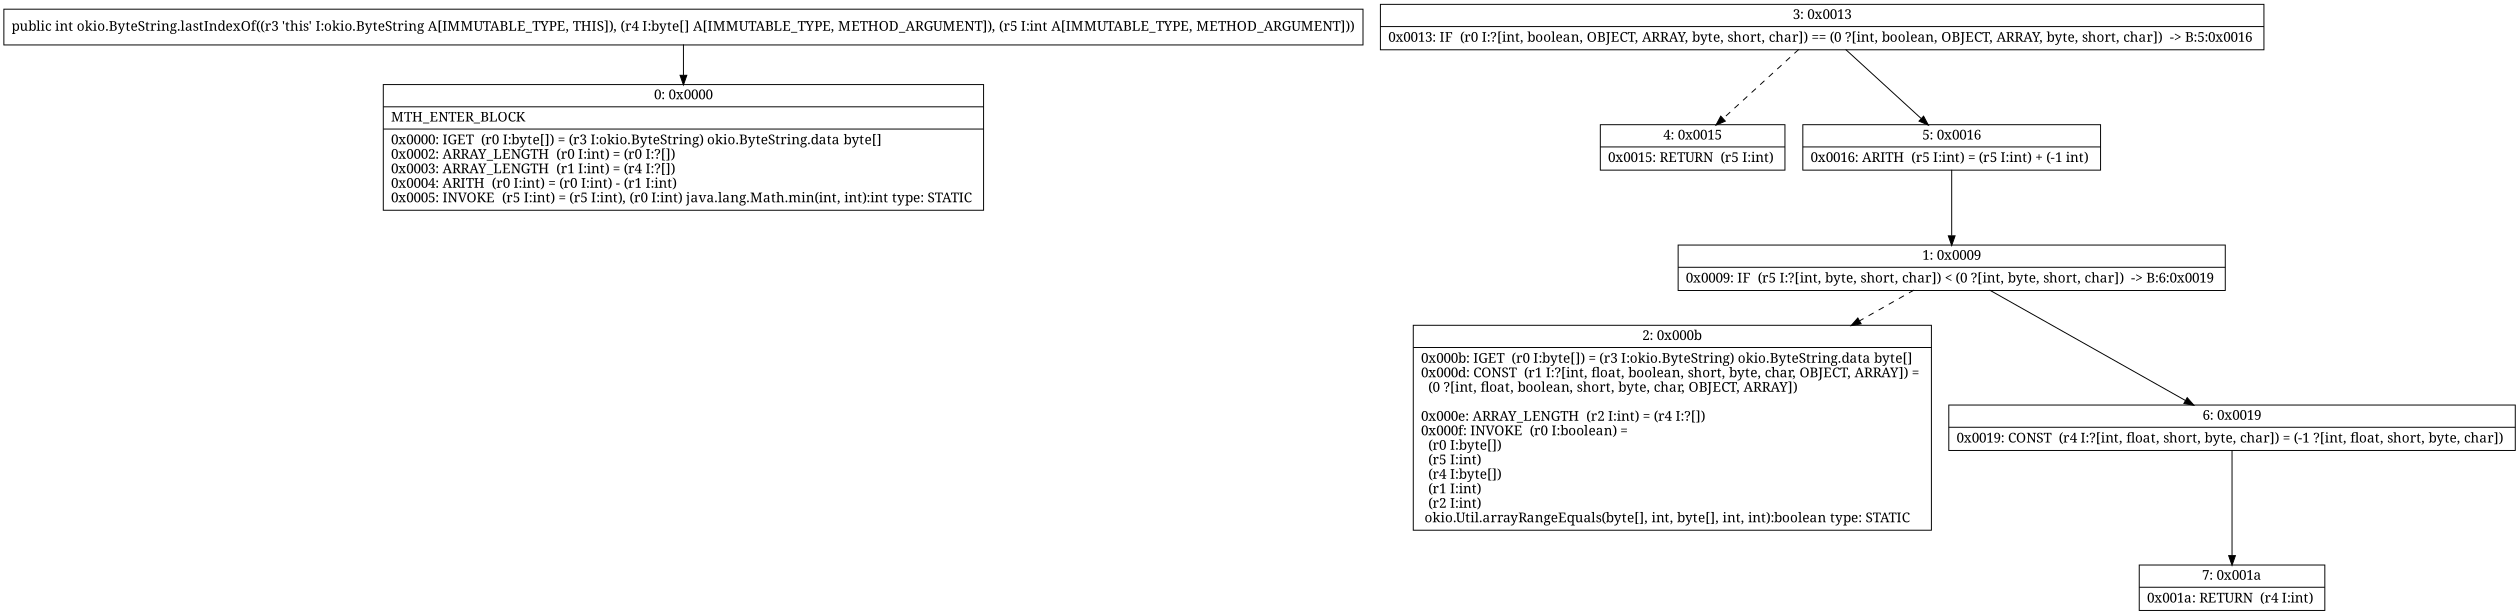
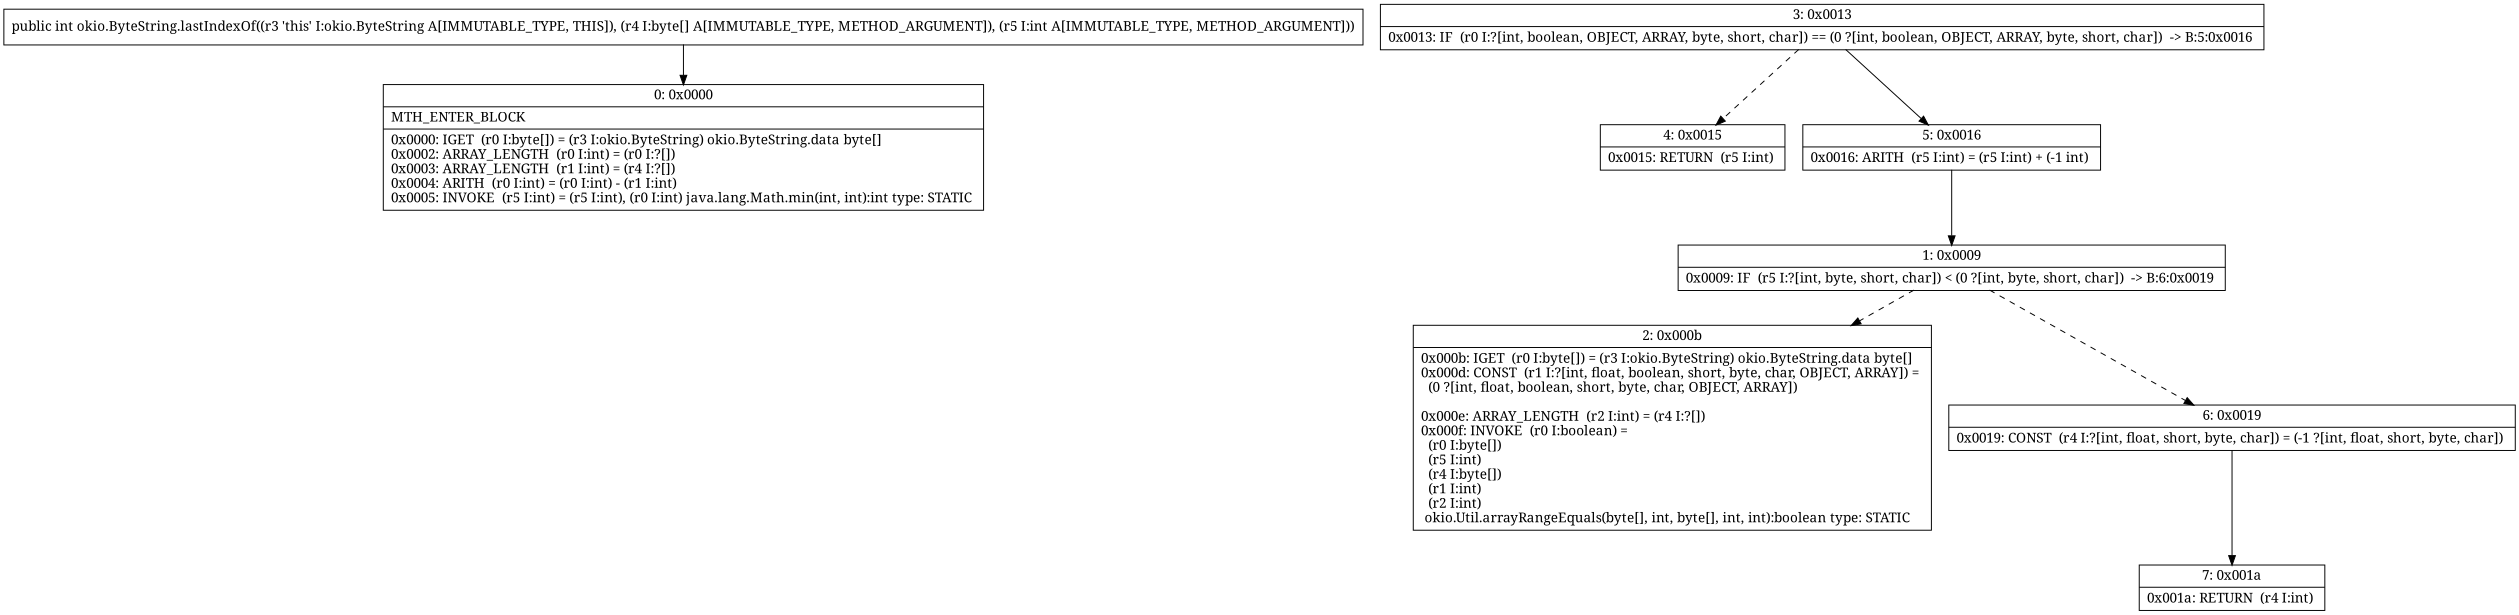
(2087, 345) -> (2087, 345)
